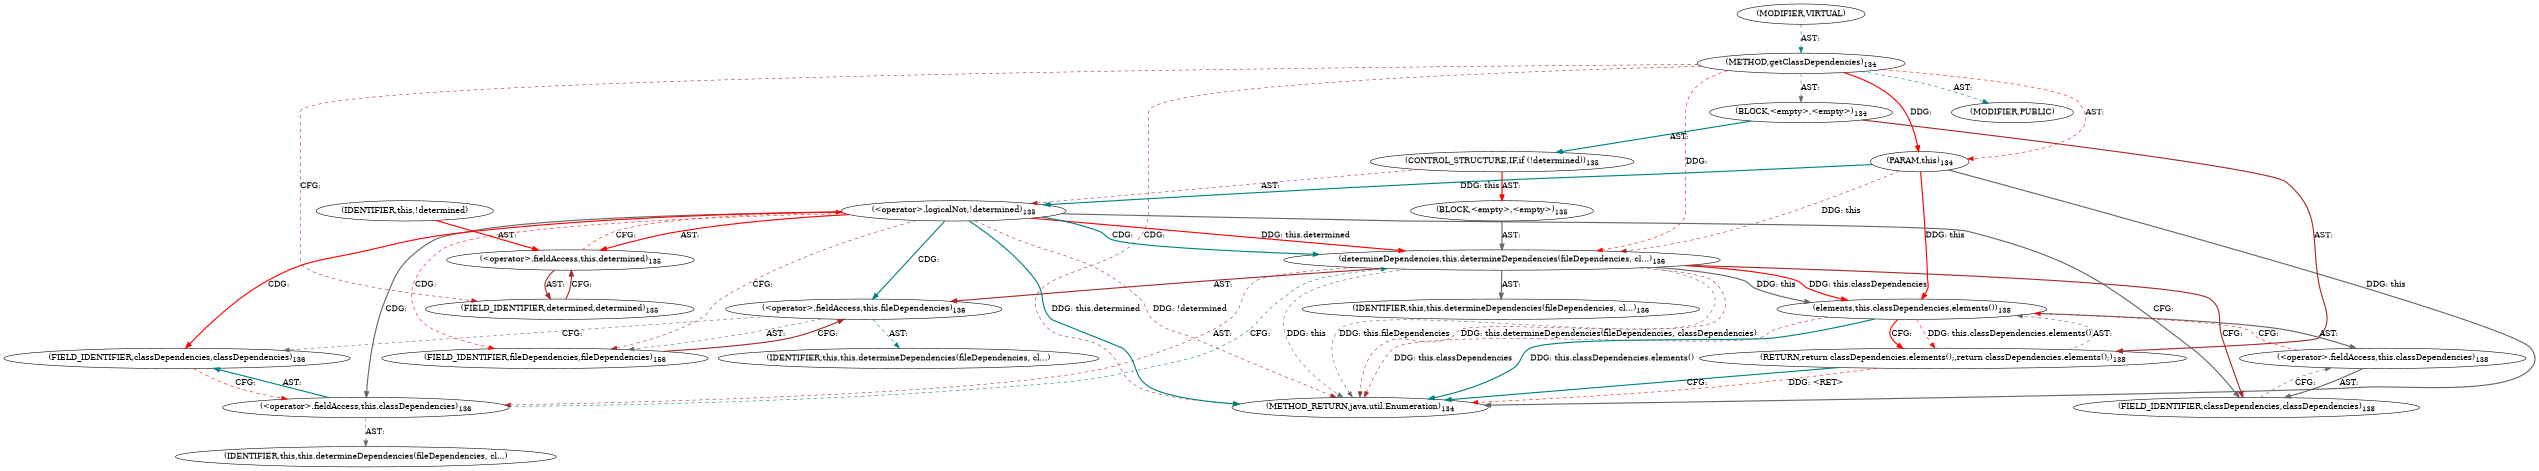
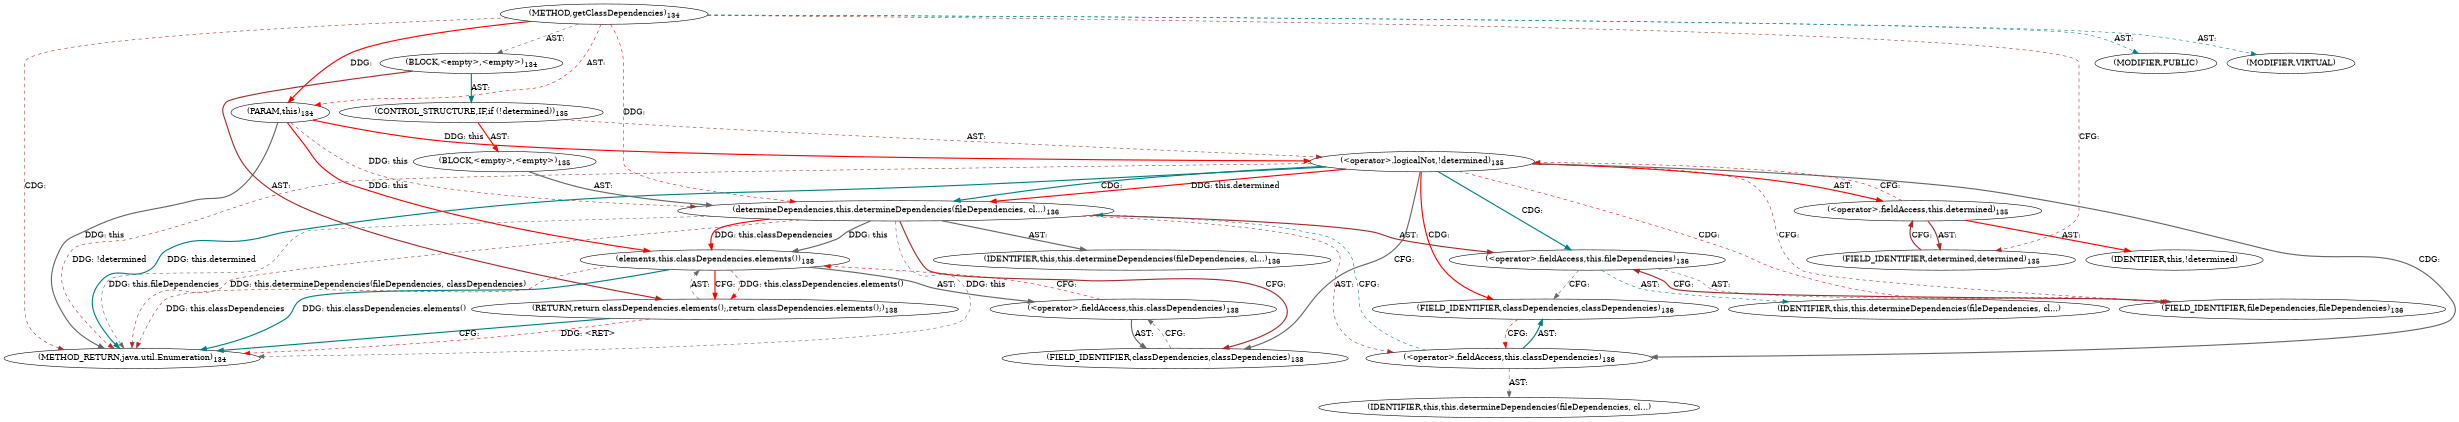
(1801, 36) -> (1480, 20)
(1461, 182) -> (807, 156)
(499, 239) -> (2041, 234)
(659, 358) -> (2397, 308)
